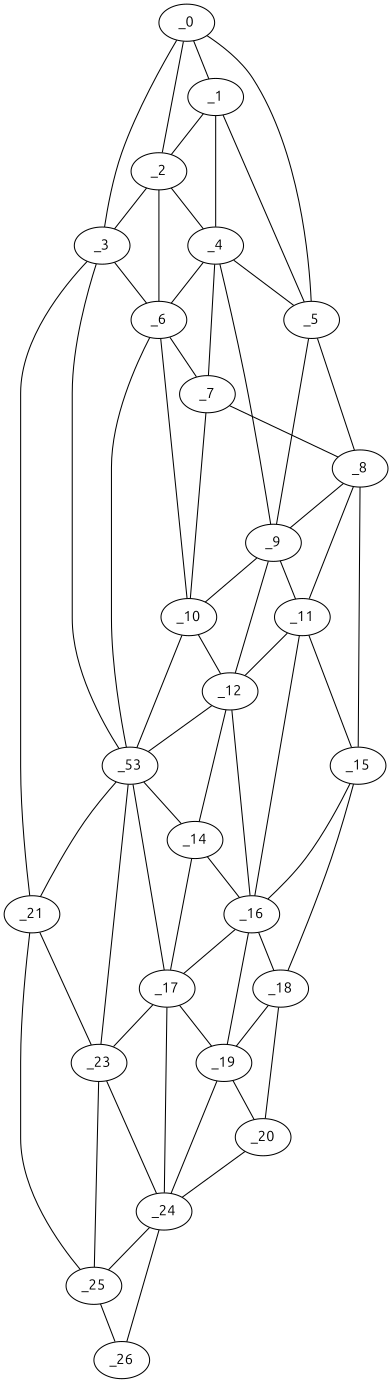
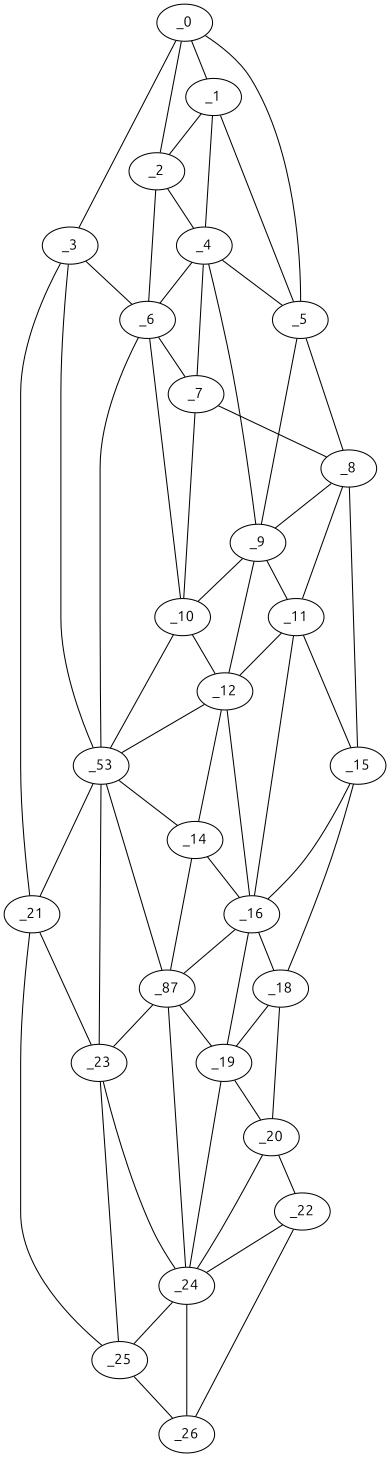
(131, 208) -> none
(167, 989) -> (167, 989)
none -> (302, 1212)
